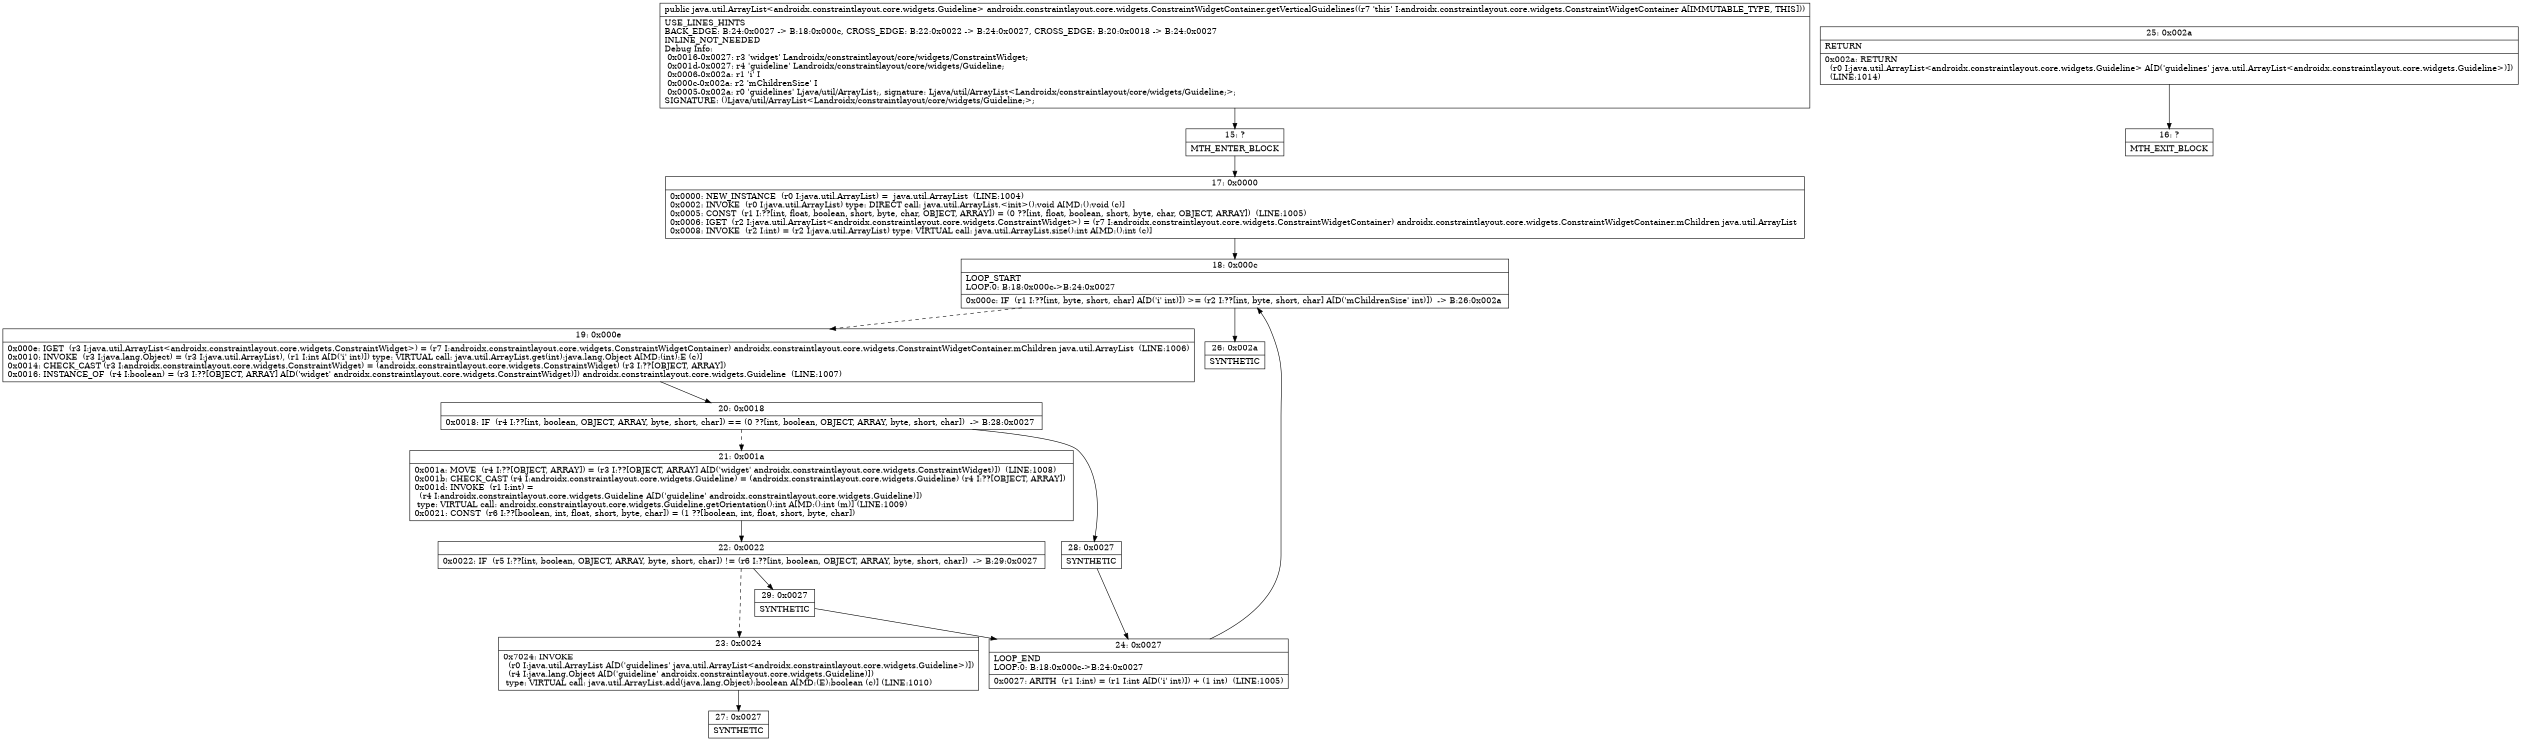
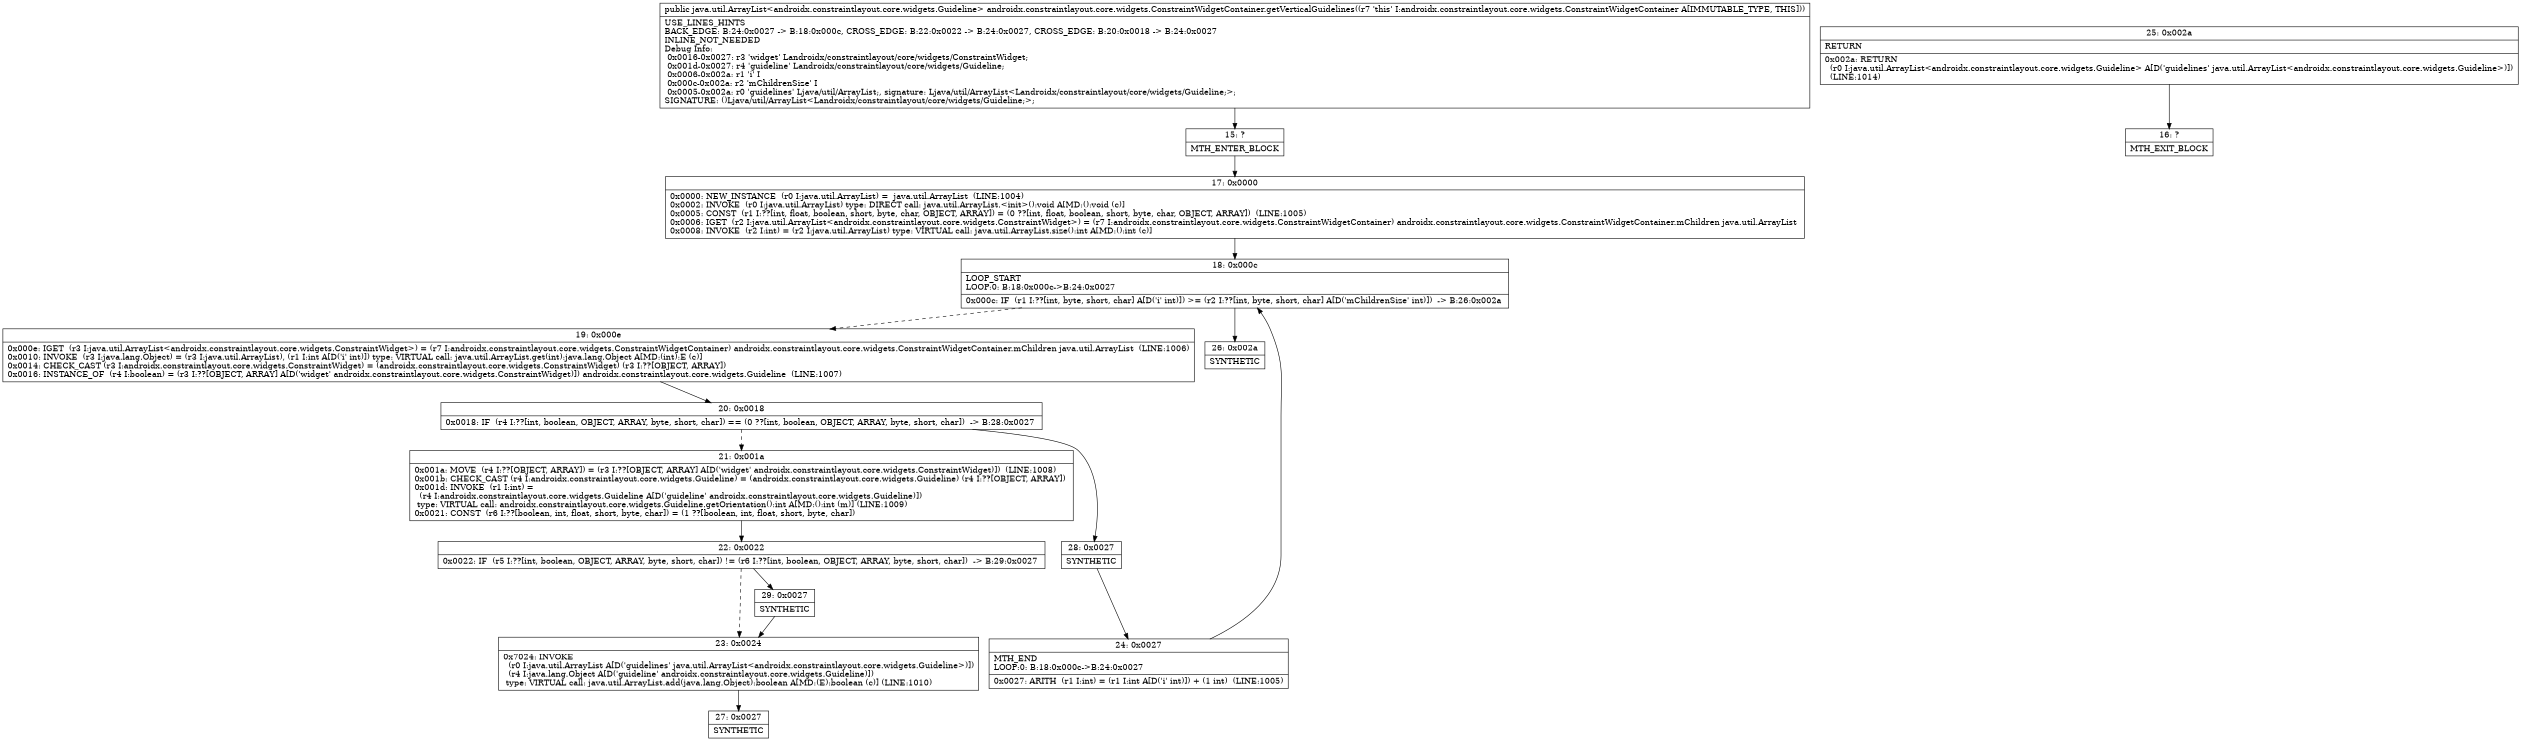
(903, 623) -> (769, 624)
(1017, 659) -> (1016, 659)
